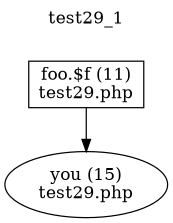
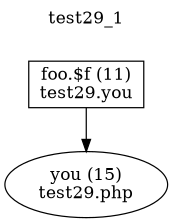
(86, 84) -> (86, 84)
